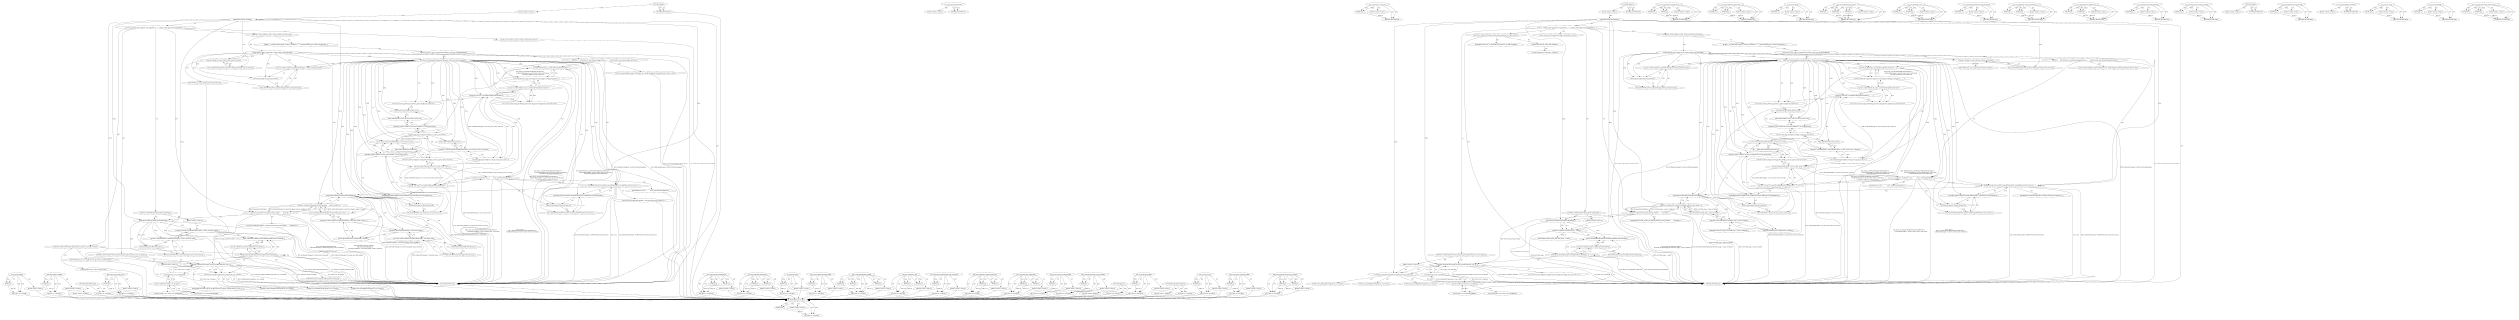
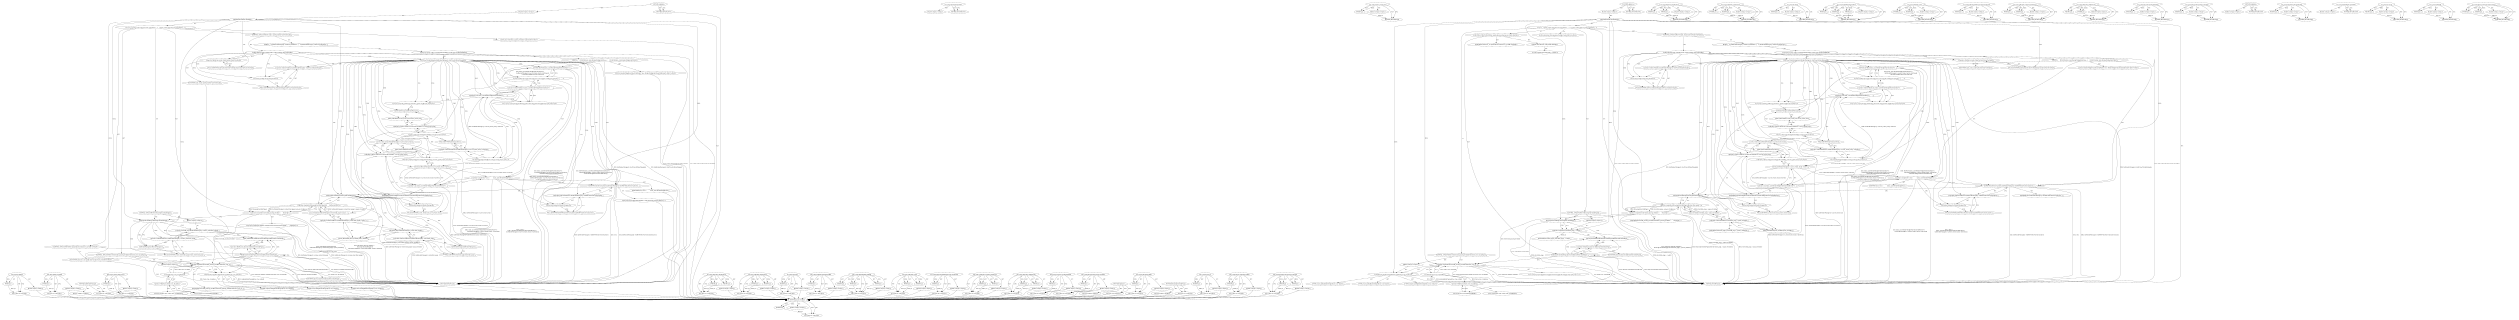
(94, 270) -> none
